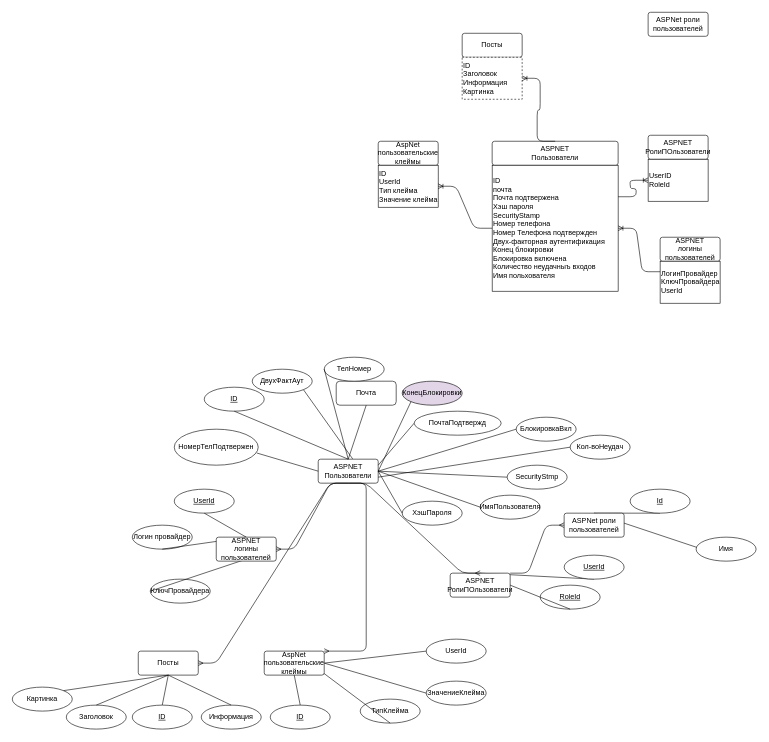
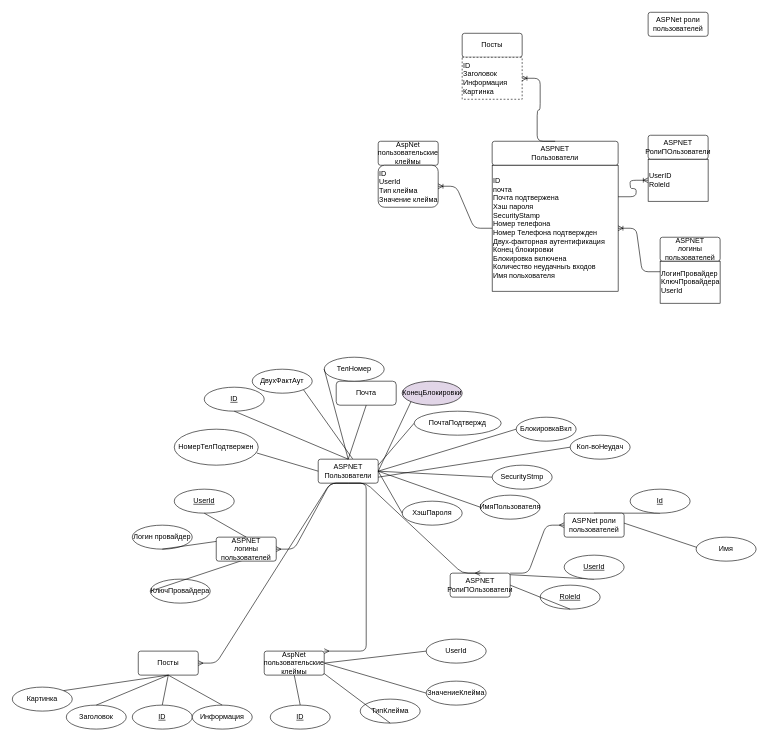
(408, 186) -> (408, 186)
(537, 477) -> (522, 477)
(231, 717) -> (222, 717)
